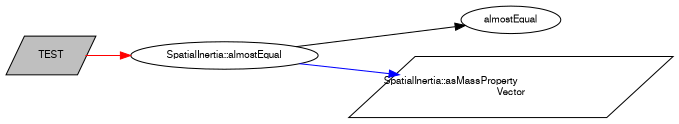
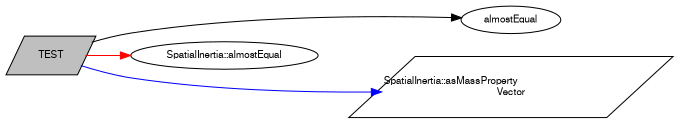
(376, 37) -> (271, 20)
(344, 69) -> (225, 88)
